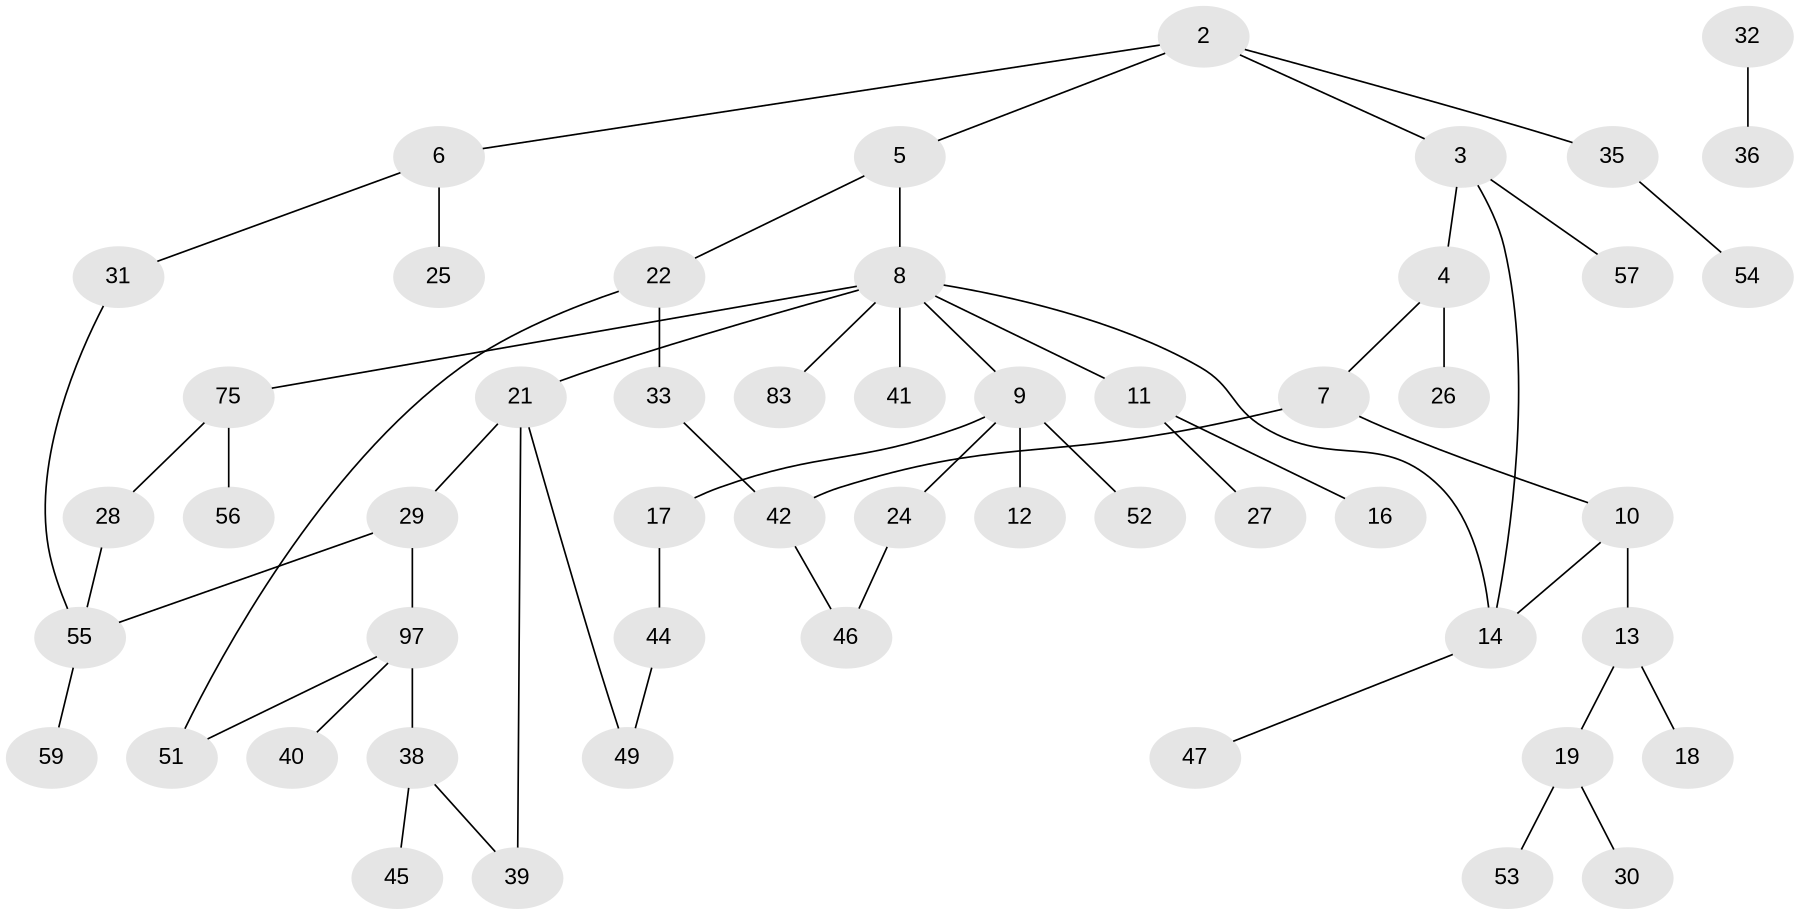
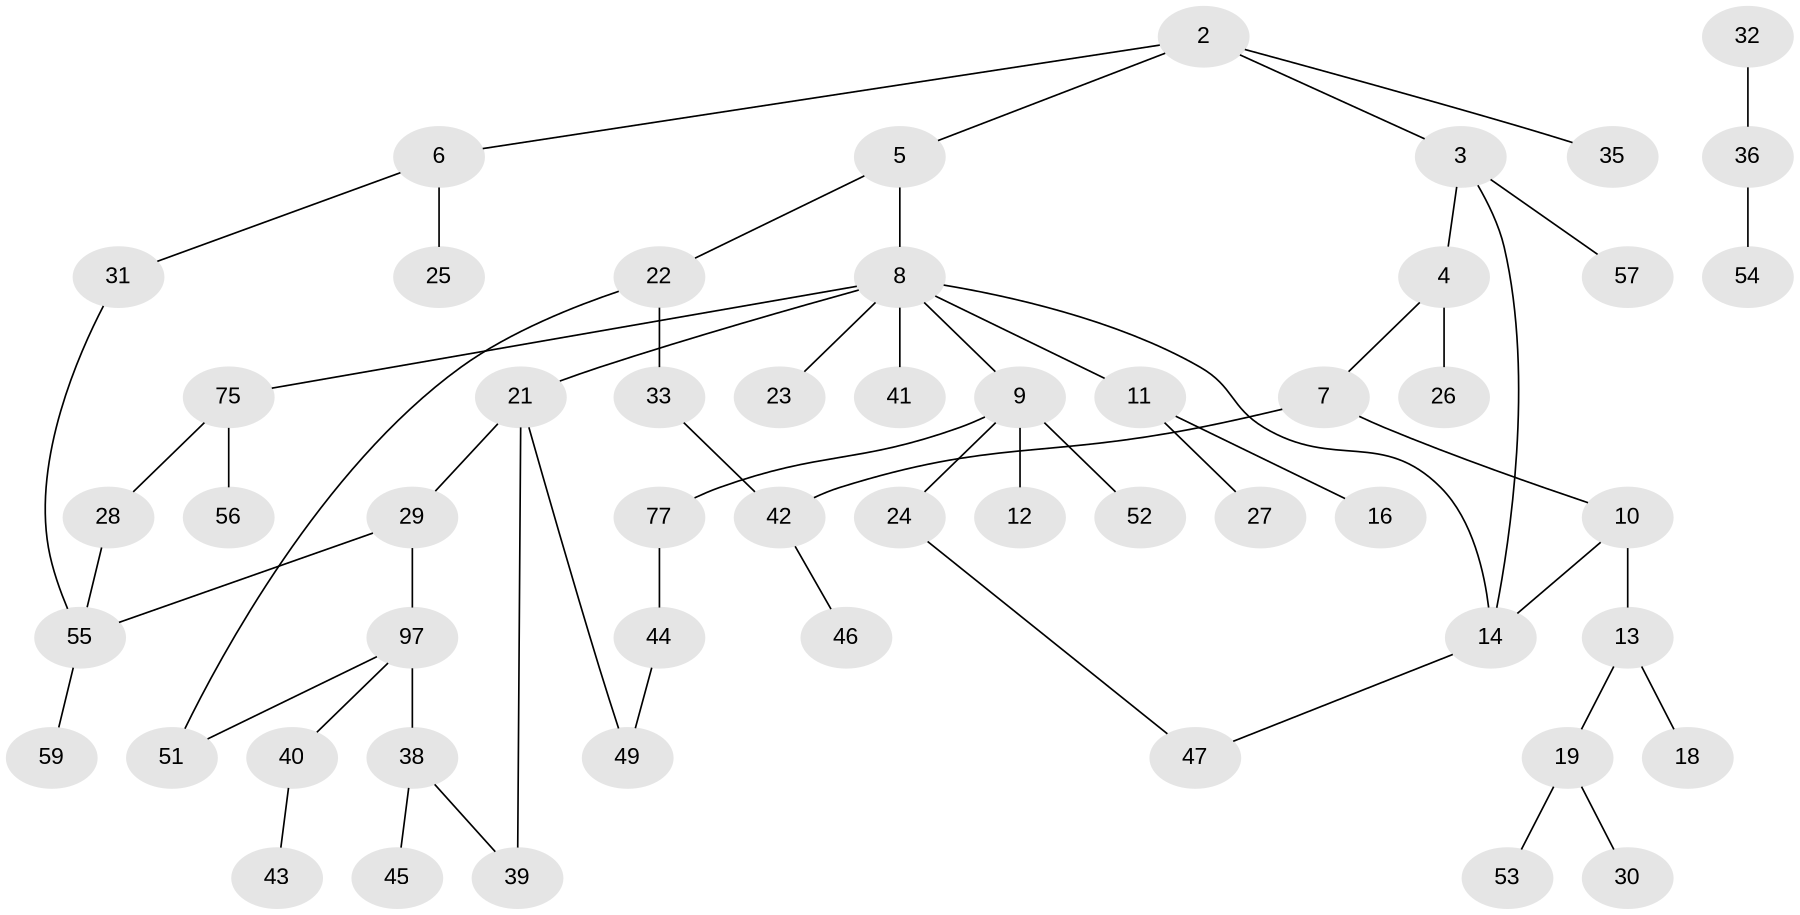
(1680, 217) -> (1748, 217)
(780, 397) -> (780, 397)
(659, 518) -> (659, 518)
(873, 578) -> (1048, 638)
none -> (277, 878)
